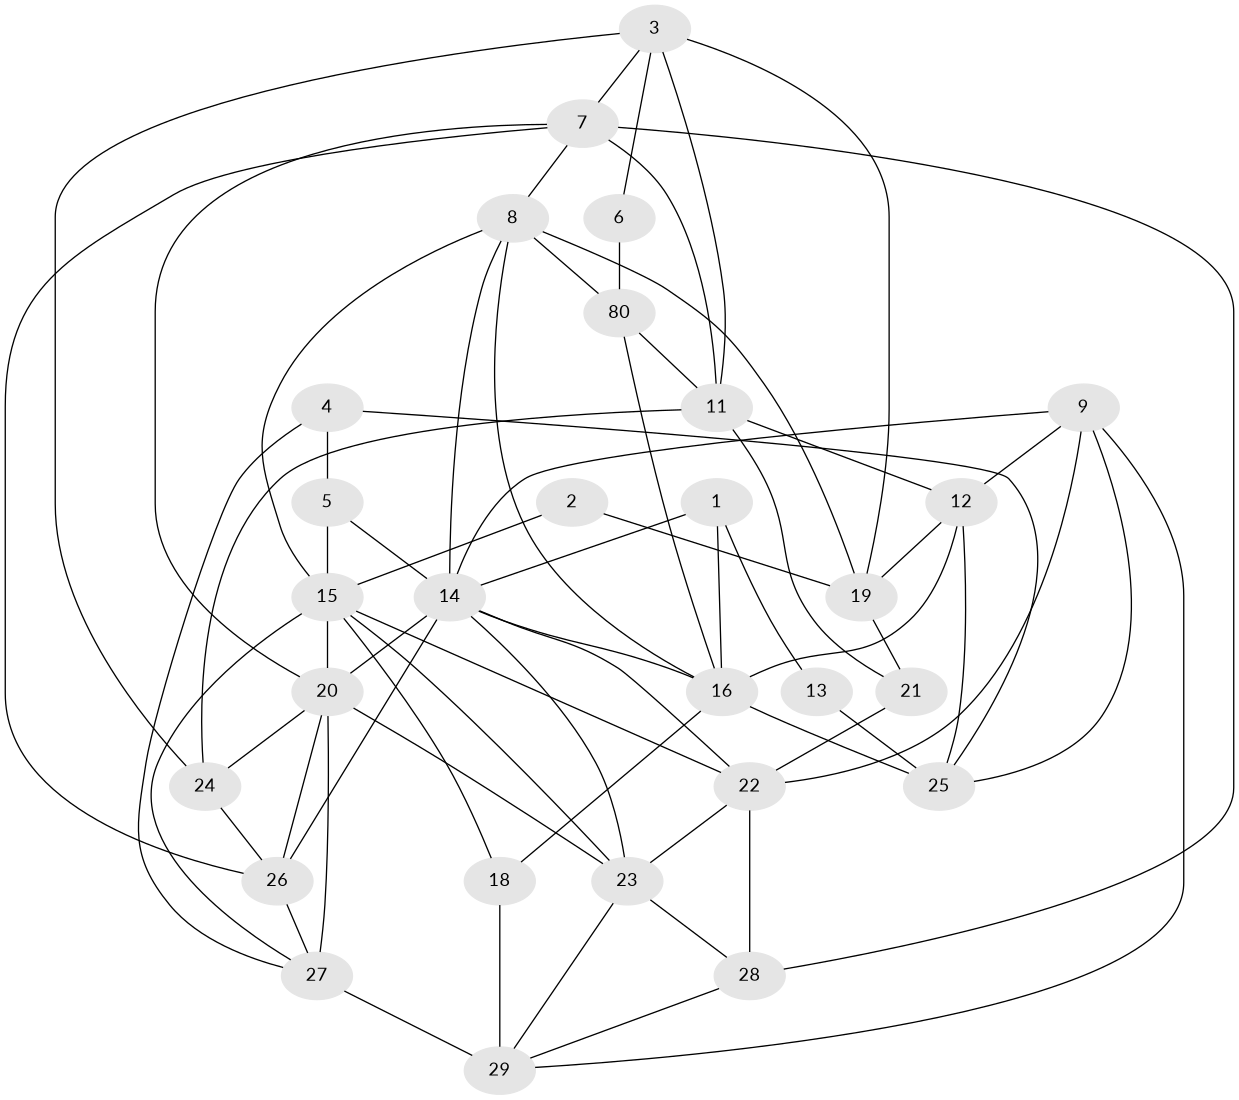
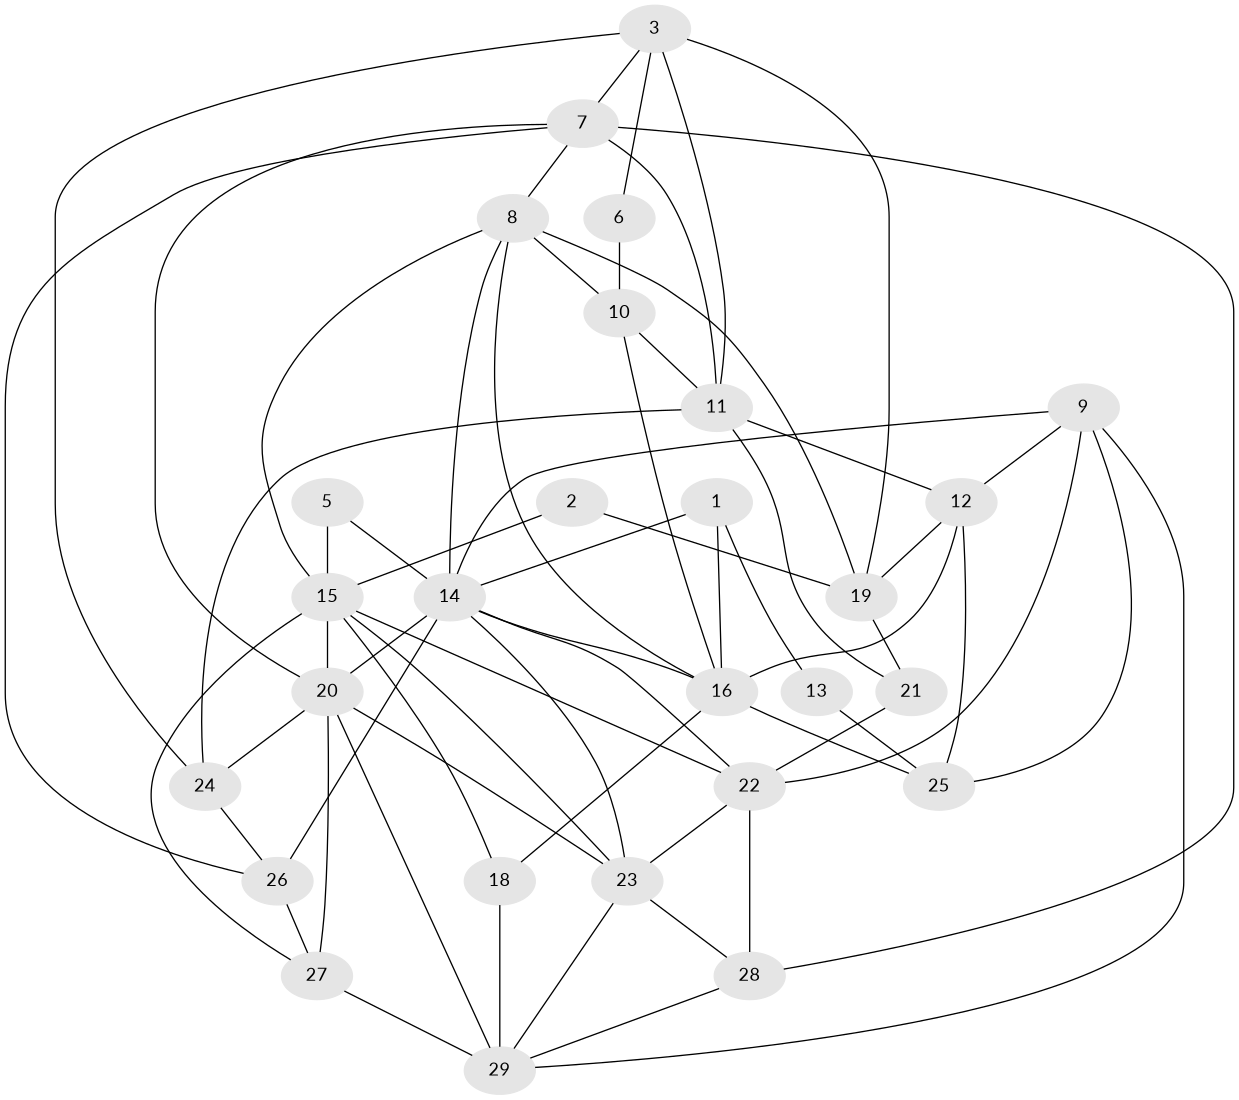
(619, 313) -> (619, 313)
(328, 408) -> none
(303, 787) -> (414, 881)
